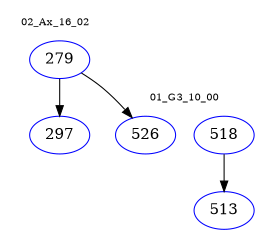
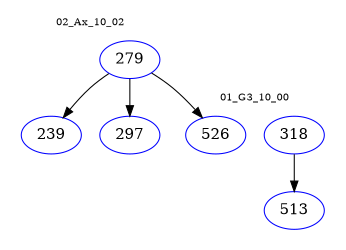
(56, 23) -> (91, 23)
none -> (51, 135)
(224, 135) -> (294, 135)
